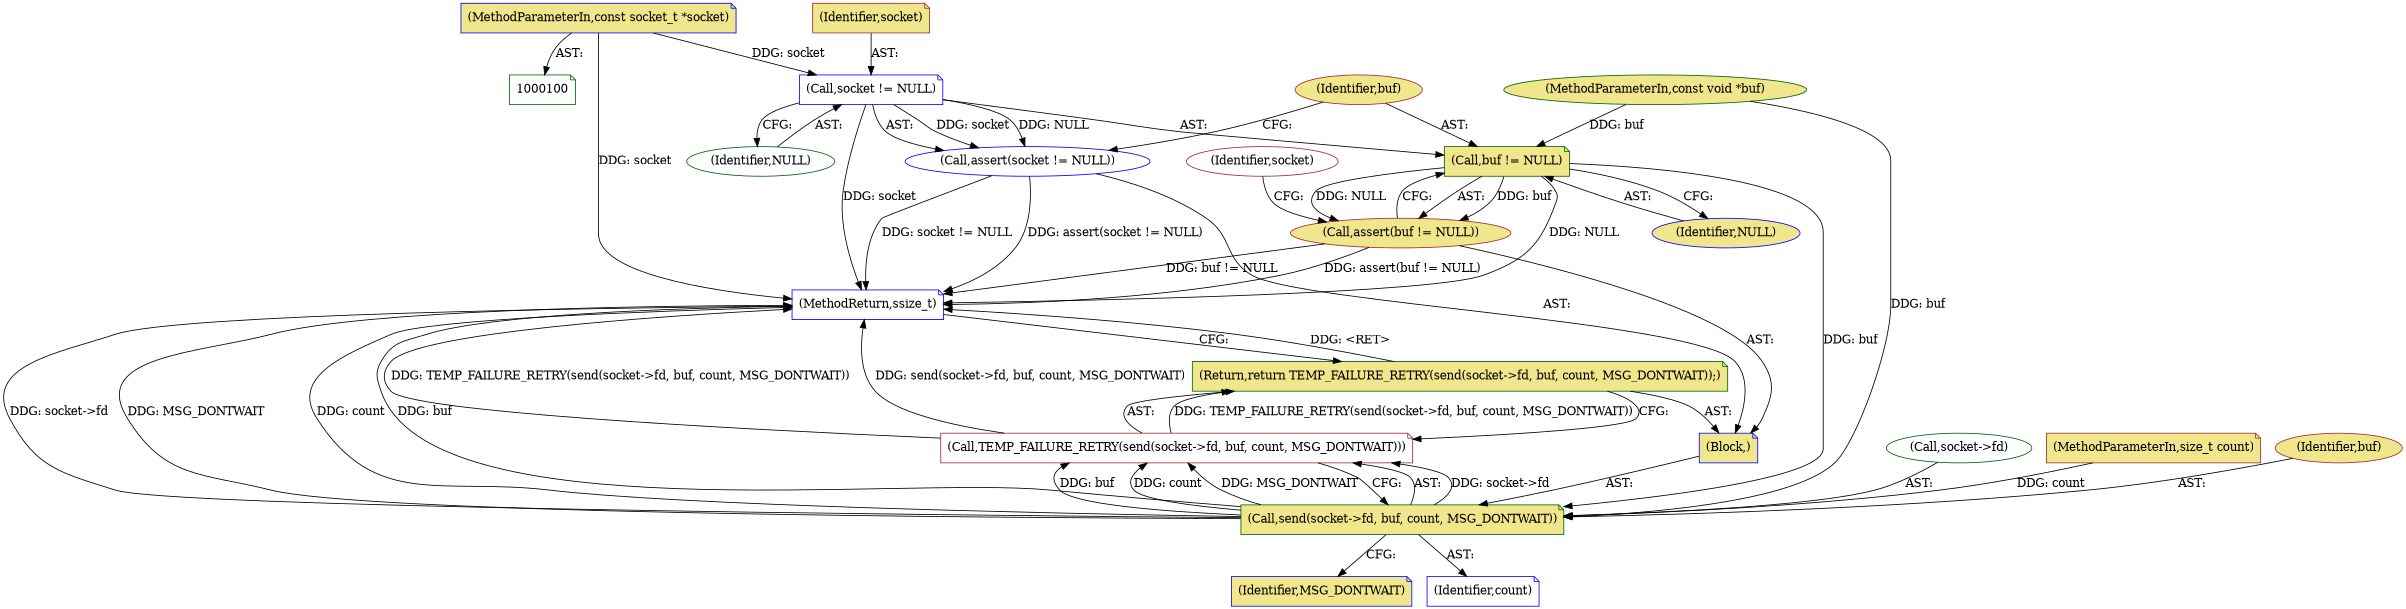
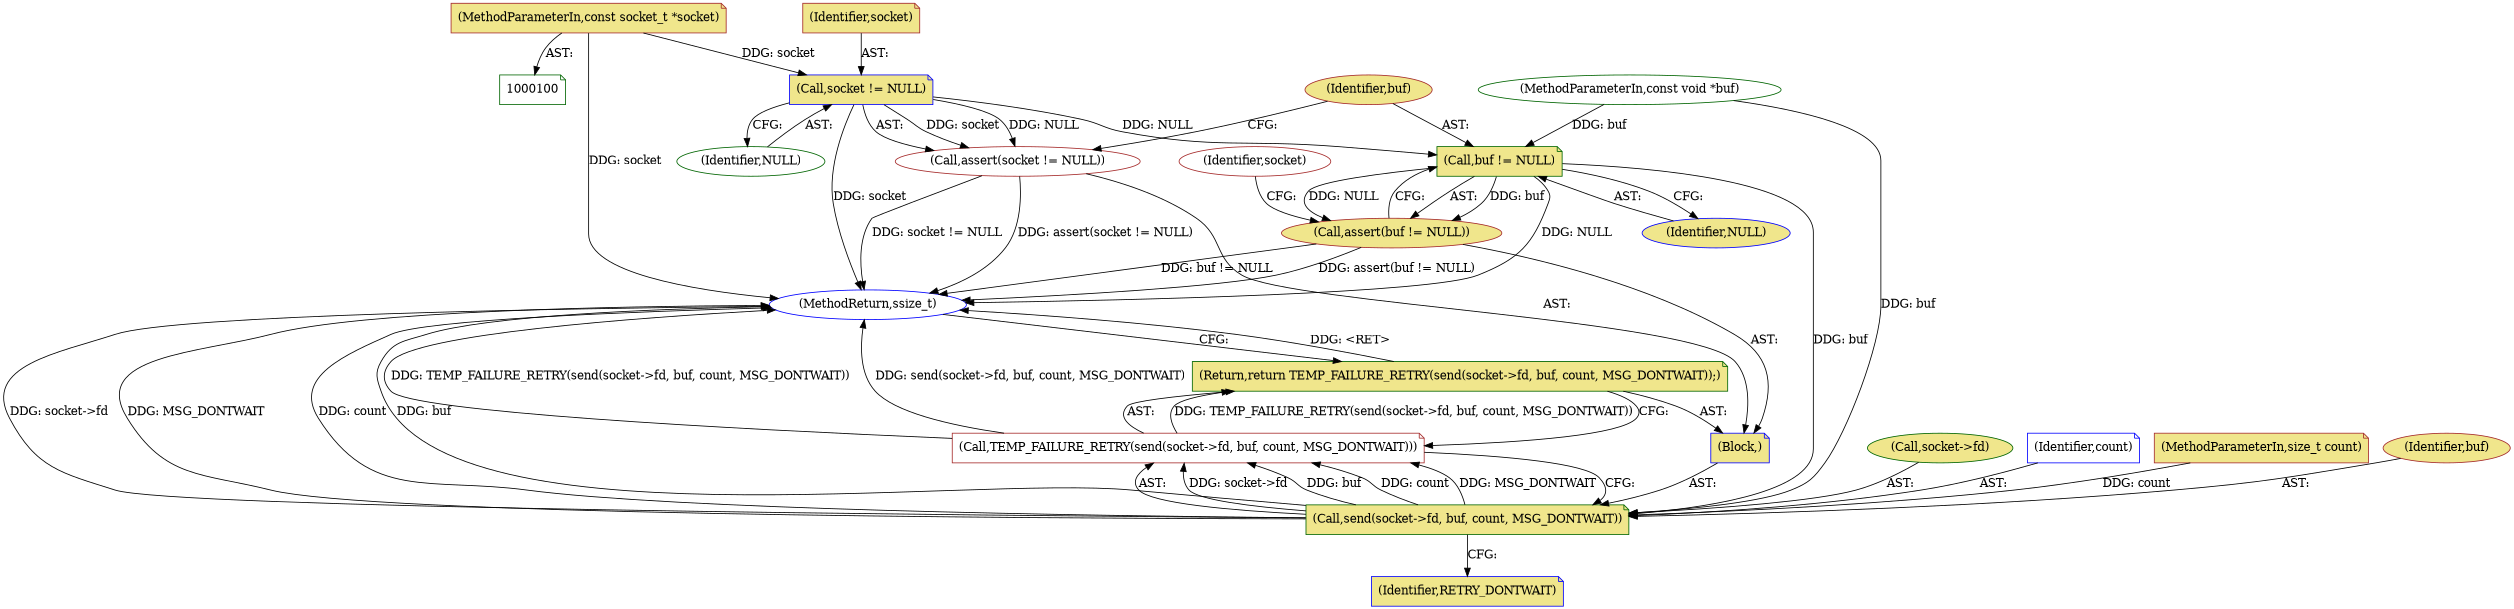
(599, 18) -> (589, 18)
(871, 90) -> (861, 90)
(1655, 90) -> (1630, 90)
(1196, 126) -> (1157, 126)
(1028, 161) -> (1018, 161)
(868, 305) -> (868, 305)
(1959, 448) -> (1940, 448)
(1440, 553) -> (1859, 498)
(1322, 591) -> (1467, 591)
